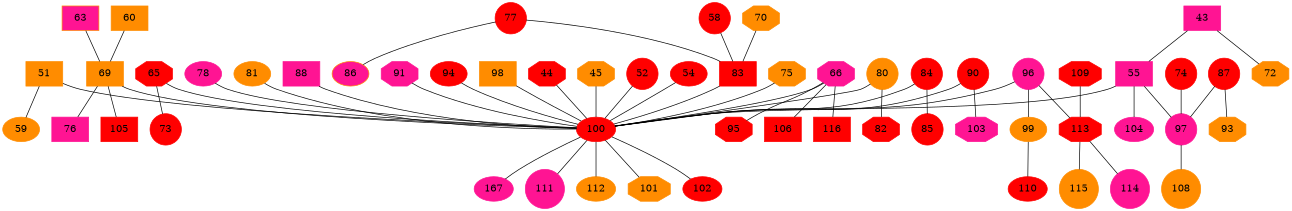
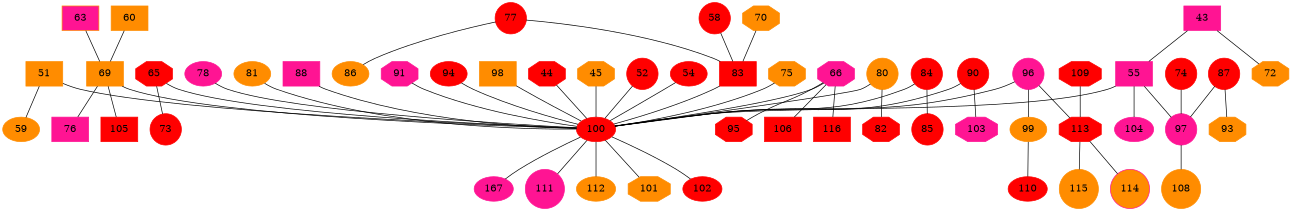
(351, 74) -> (351, 74)
(1130, 189) -> (1130, 189)
